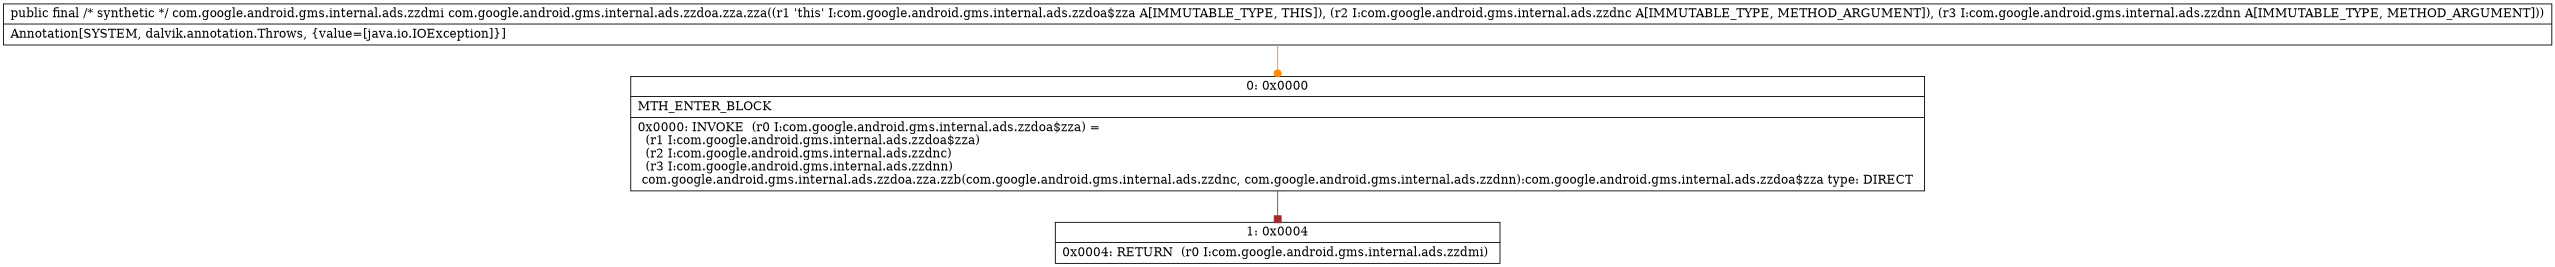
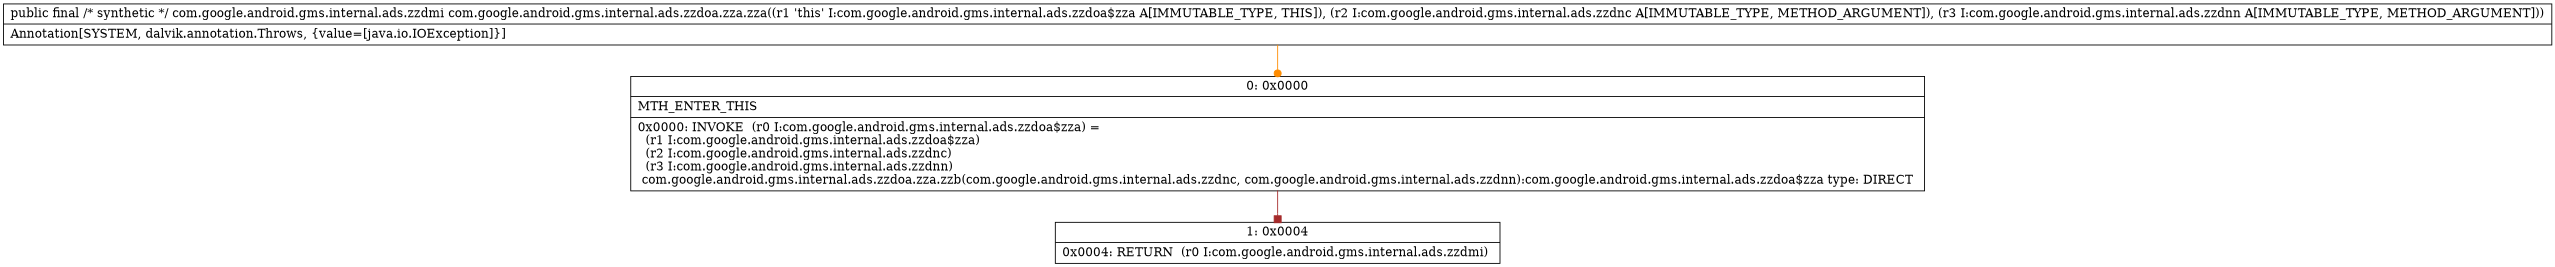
(705, 107) -> (698, 107)
